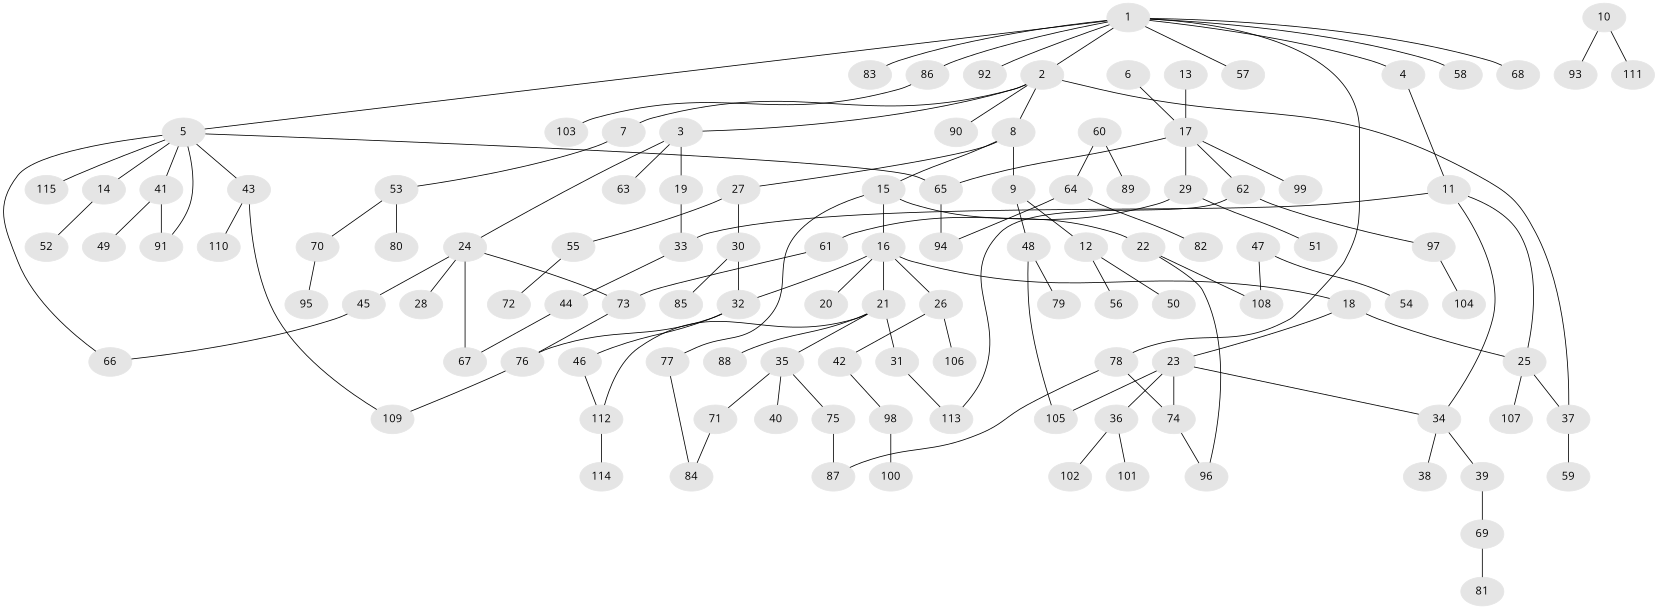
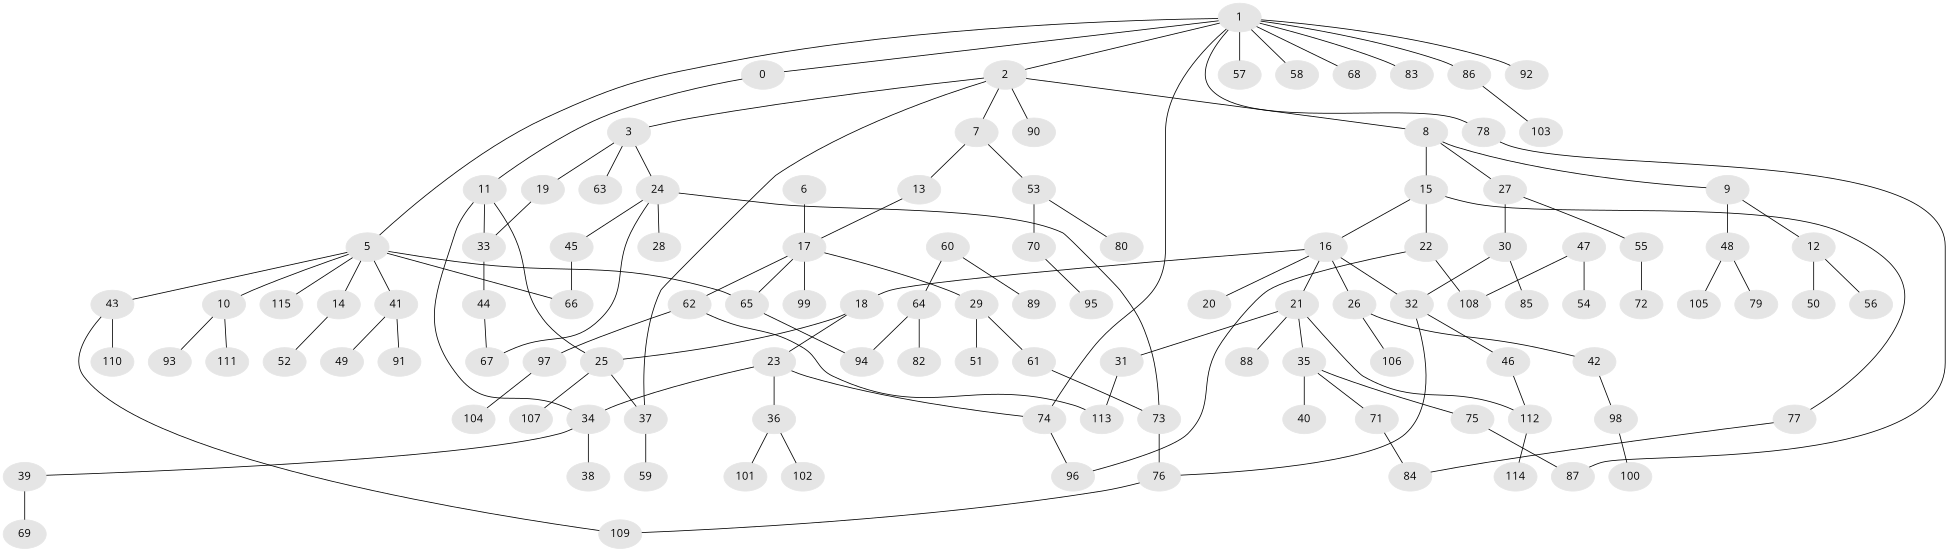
(1403, 75) -> (763, 75)
none -> (948, 161)
(192, 193) -> (294, 274)
(1142, 387) -> (1166, 228)
(1115, 391) -> none
(1482, 592) -> none
